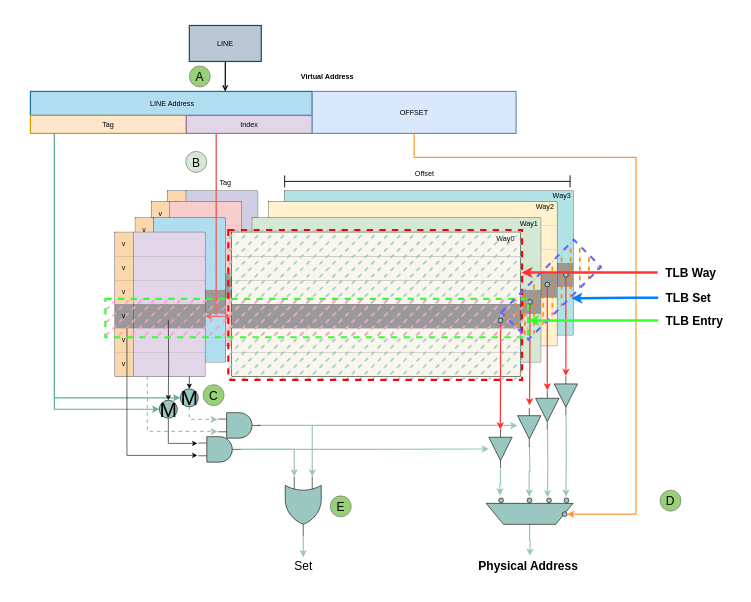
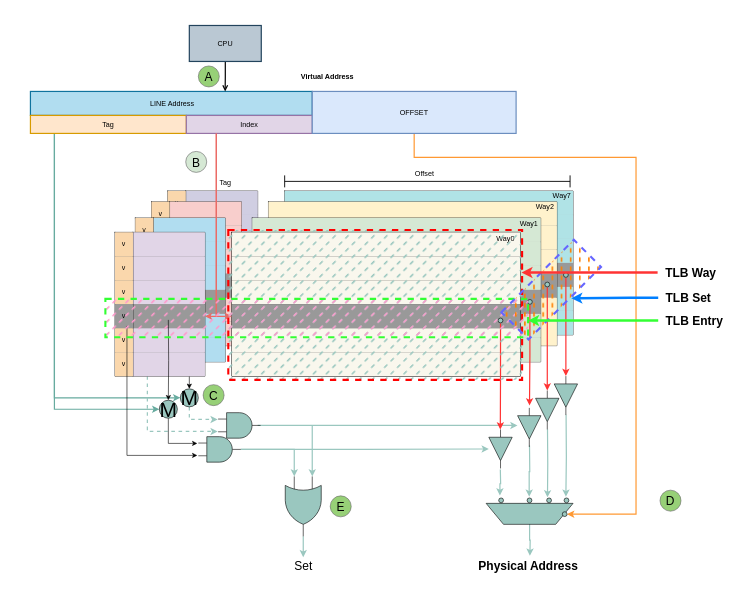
(225, 44) -> (225, 44)
(200, 77) -> (209, 77)
(562, 197) -> (562, 197)
